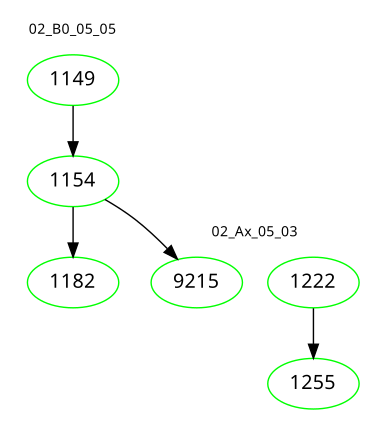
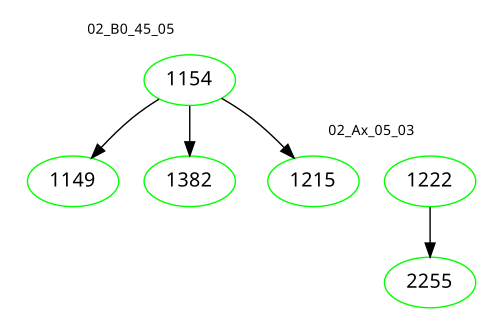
(73, 30) -> (131, 30)
(73, 124) -> (128, 121)
(73, 283) -> (190, 181)
(197, 283) -> (313, 181)
(313, 384) -> (430, 283)
